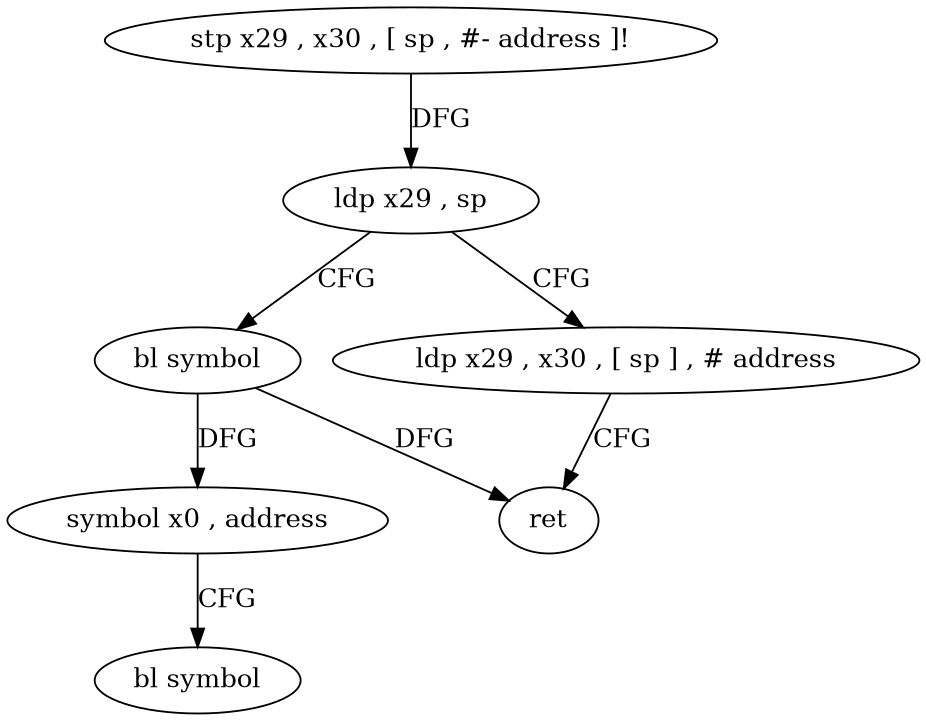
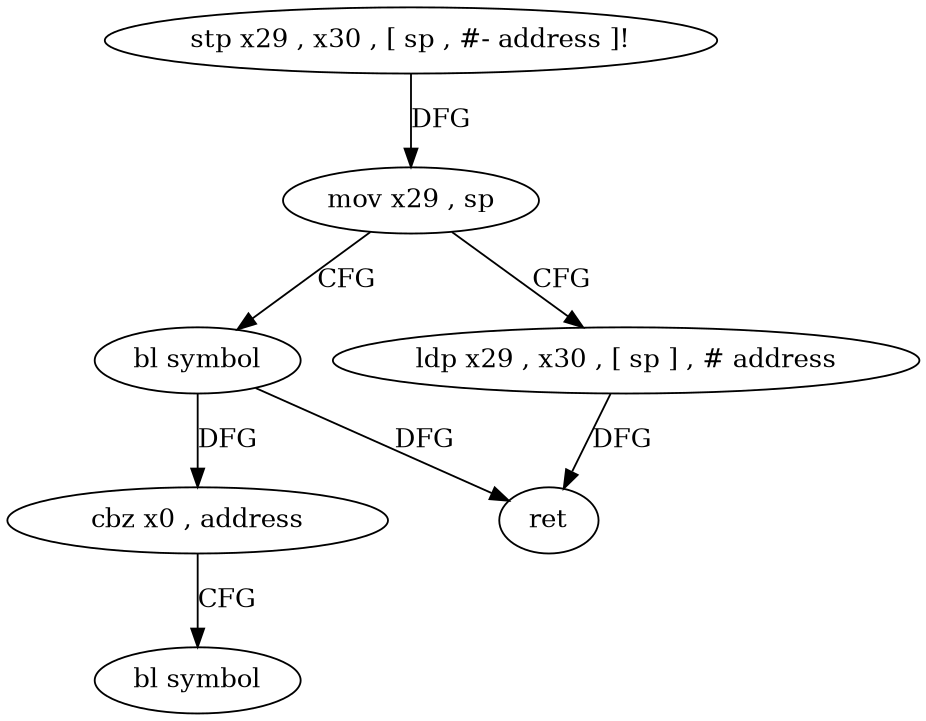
(411, 200) -> (411, 200)
(622, 440) -> (622, 440)
(198, 520) -> (198, 520)
